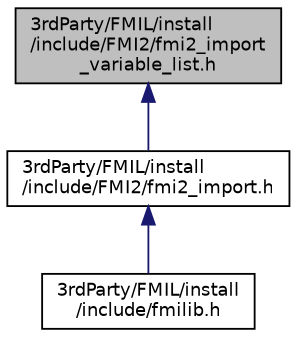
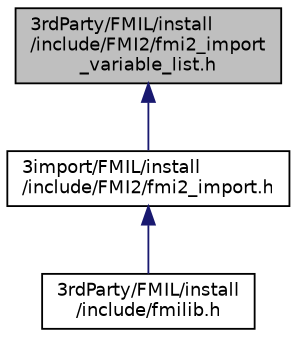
(148, 179) -> (148, 179)
